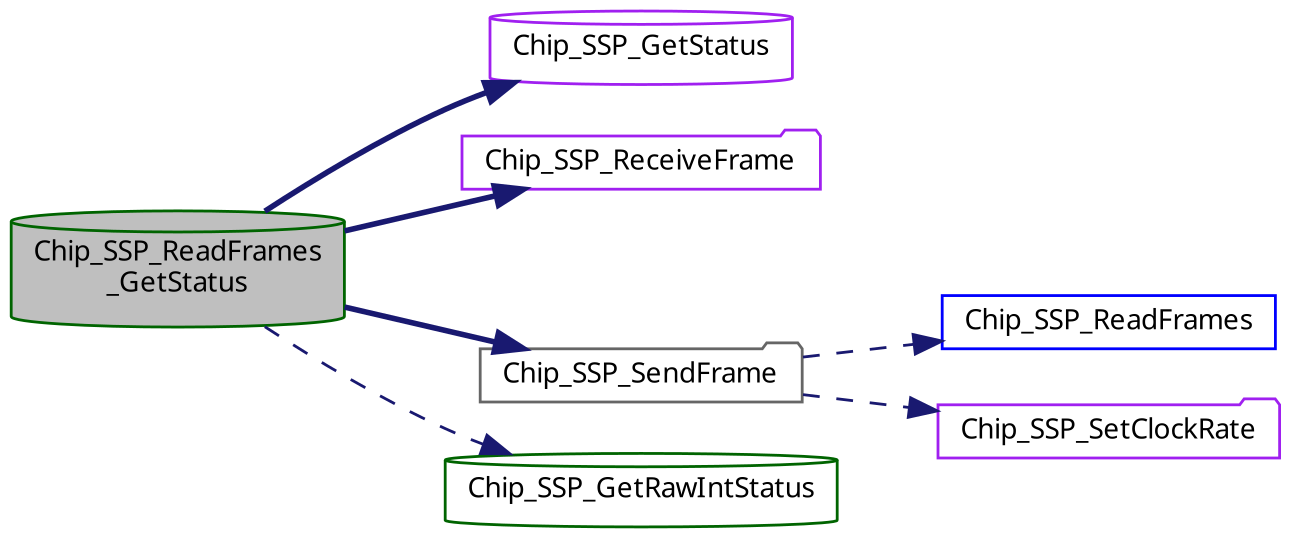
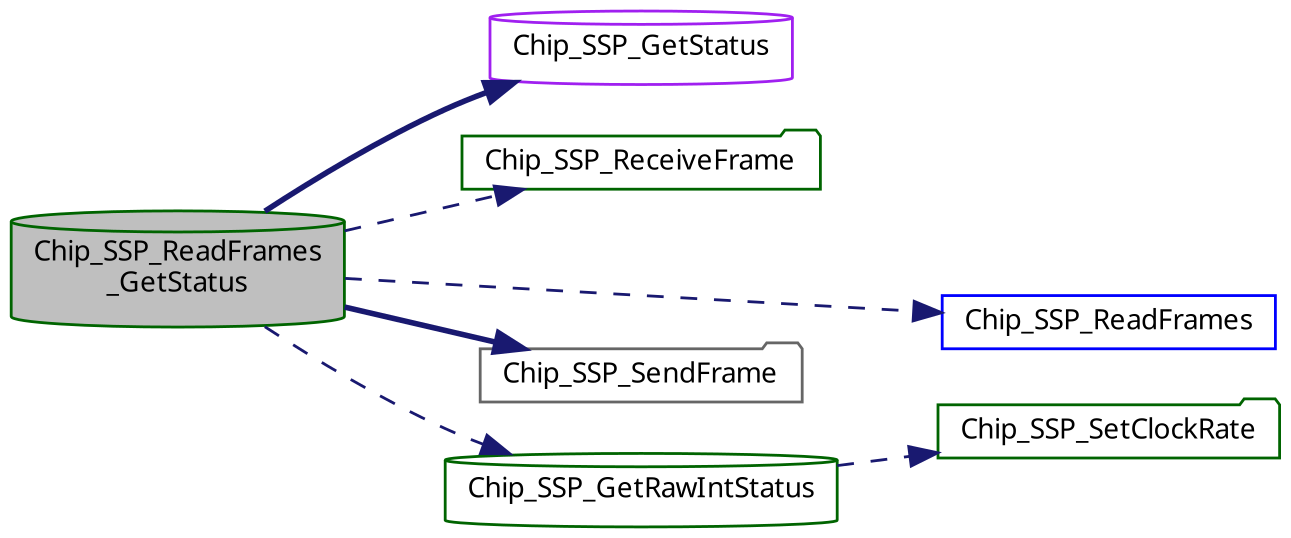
(641, 163) -> (641, 163)
(420, 213) -> (420, 213)
(859, 351) -> (629, 295)
(856, 401) -> (874, 461)
(1109, 431) -> (1109, 431)
